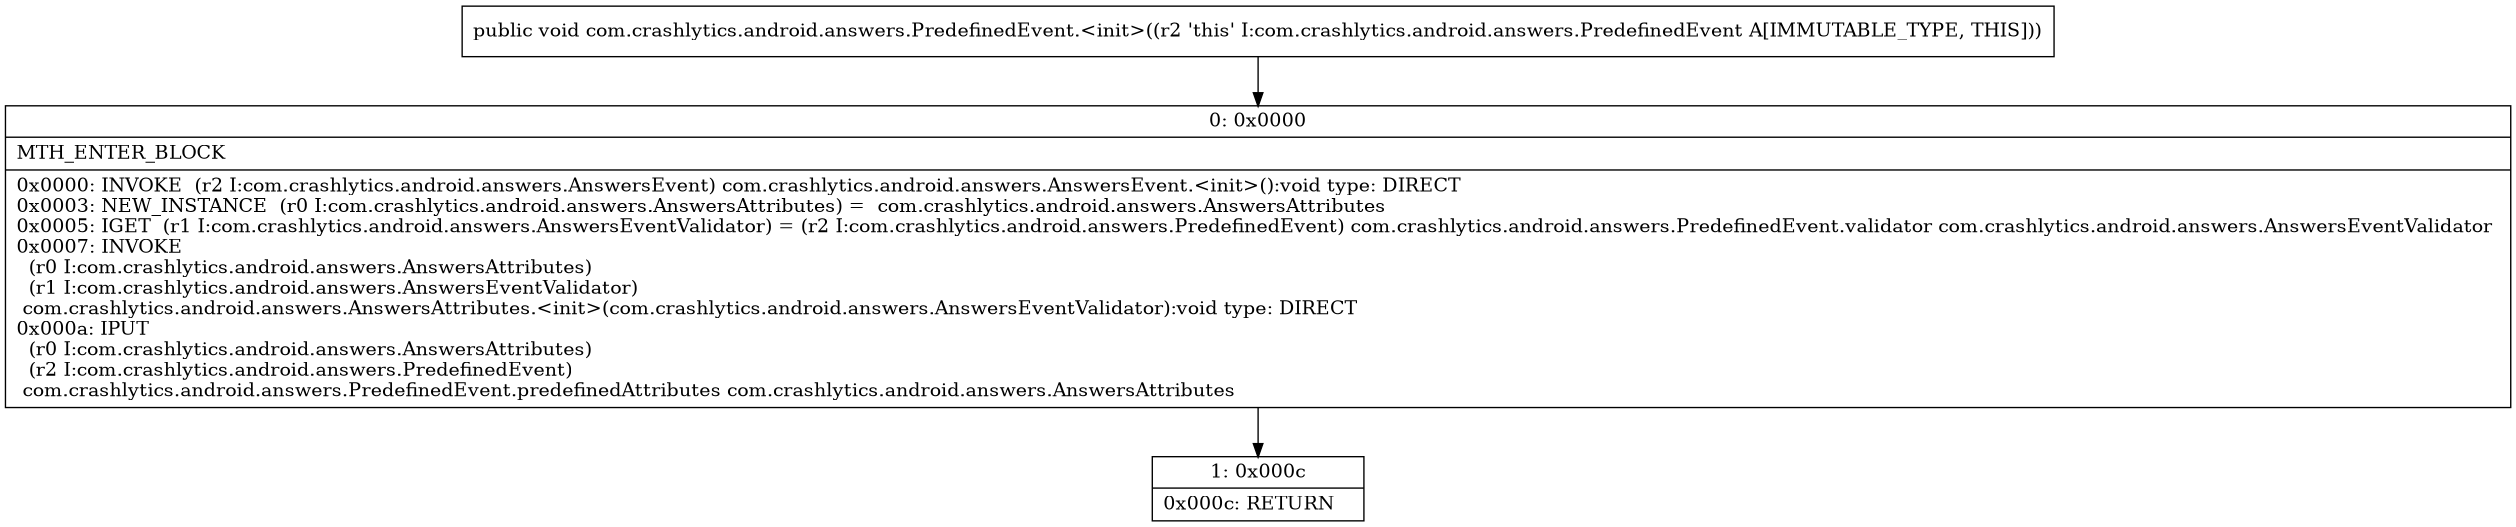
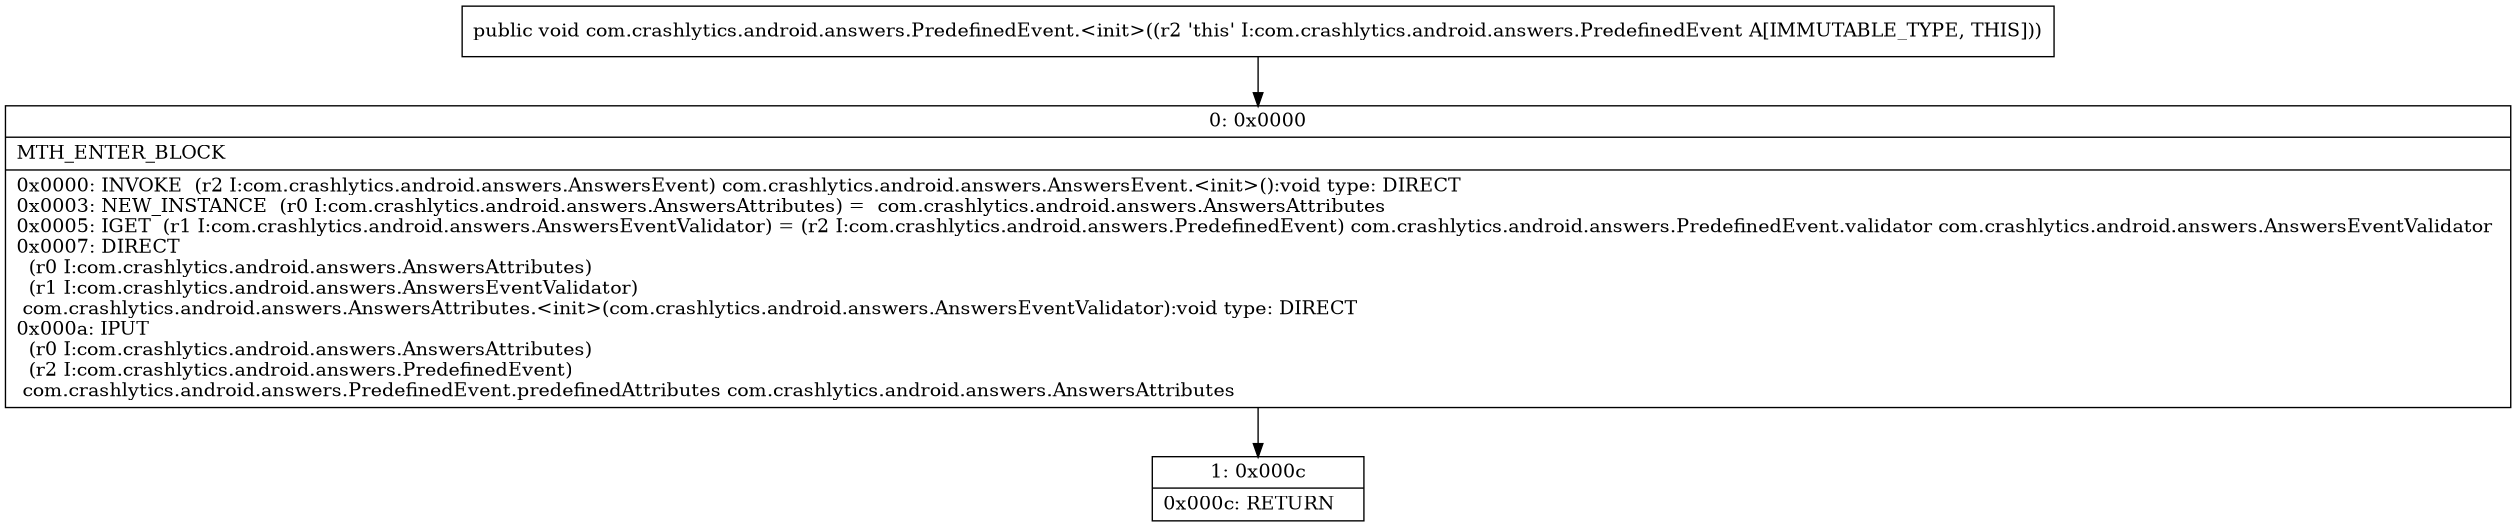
(106, 247) -> (104, 247)
